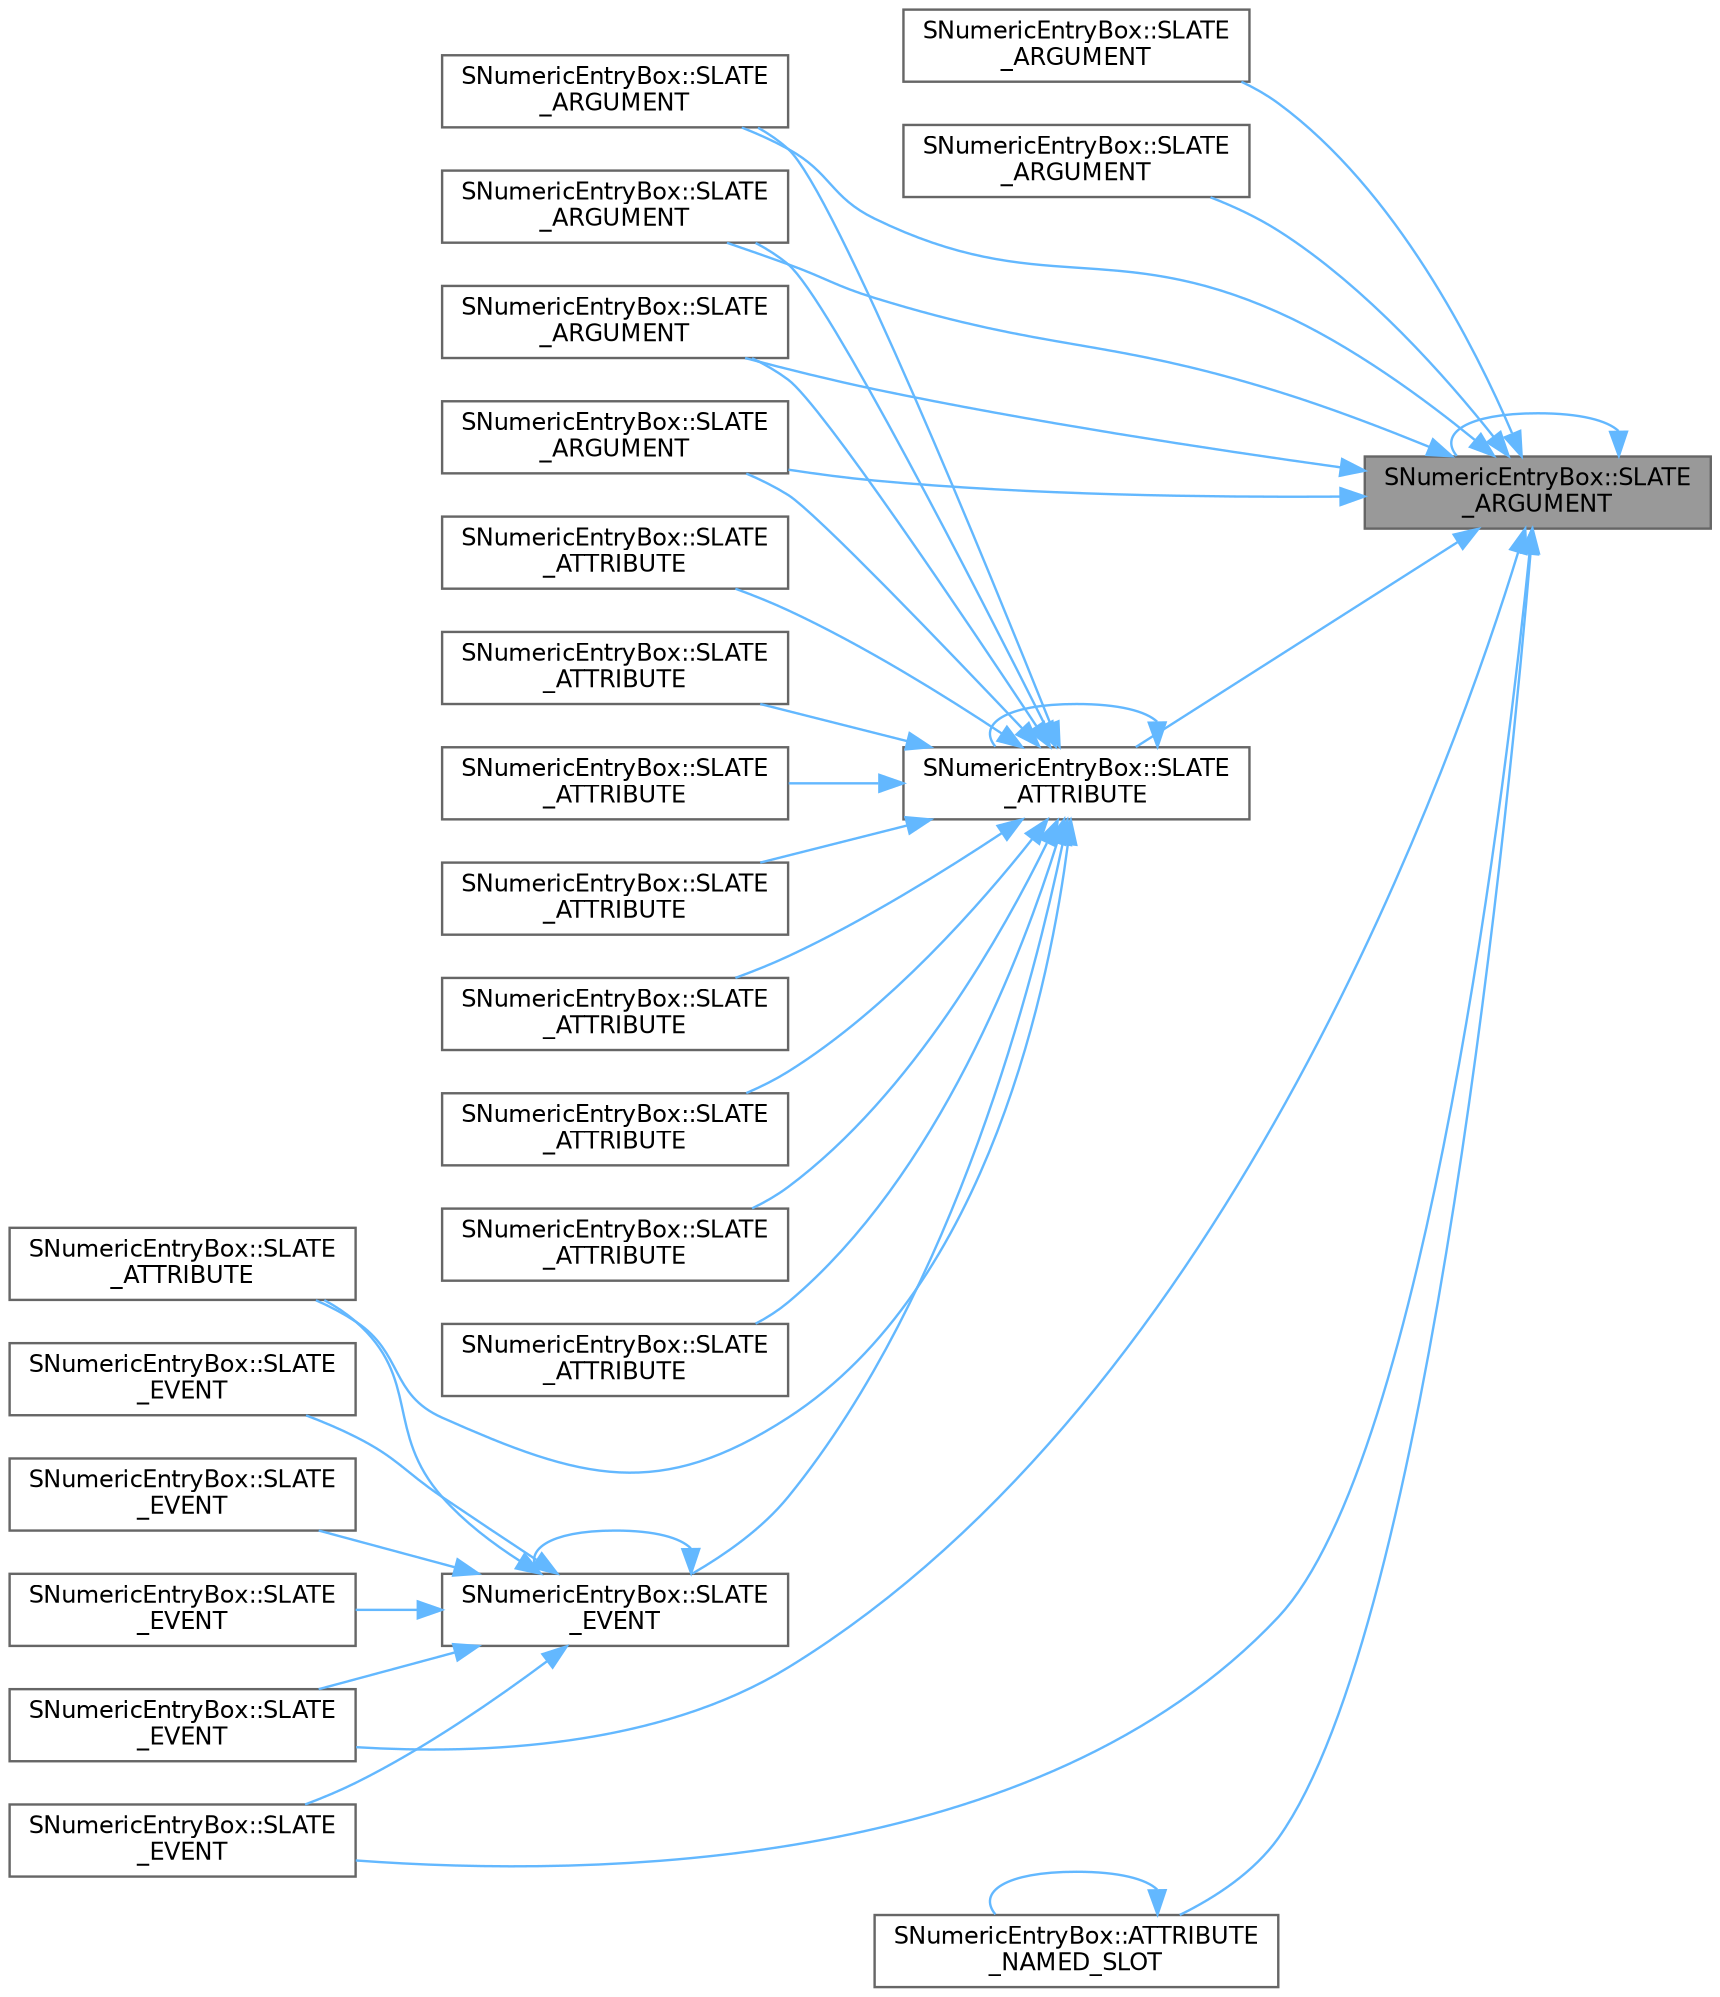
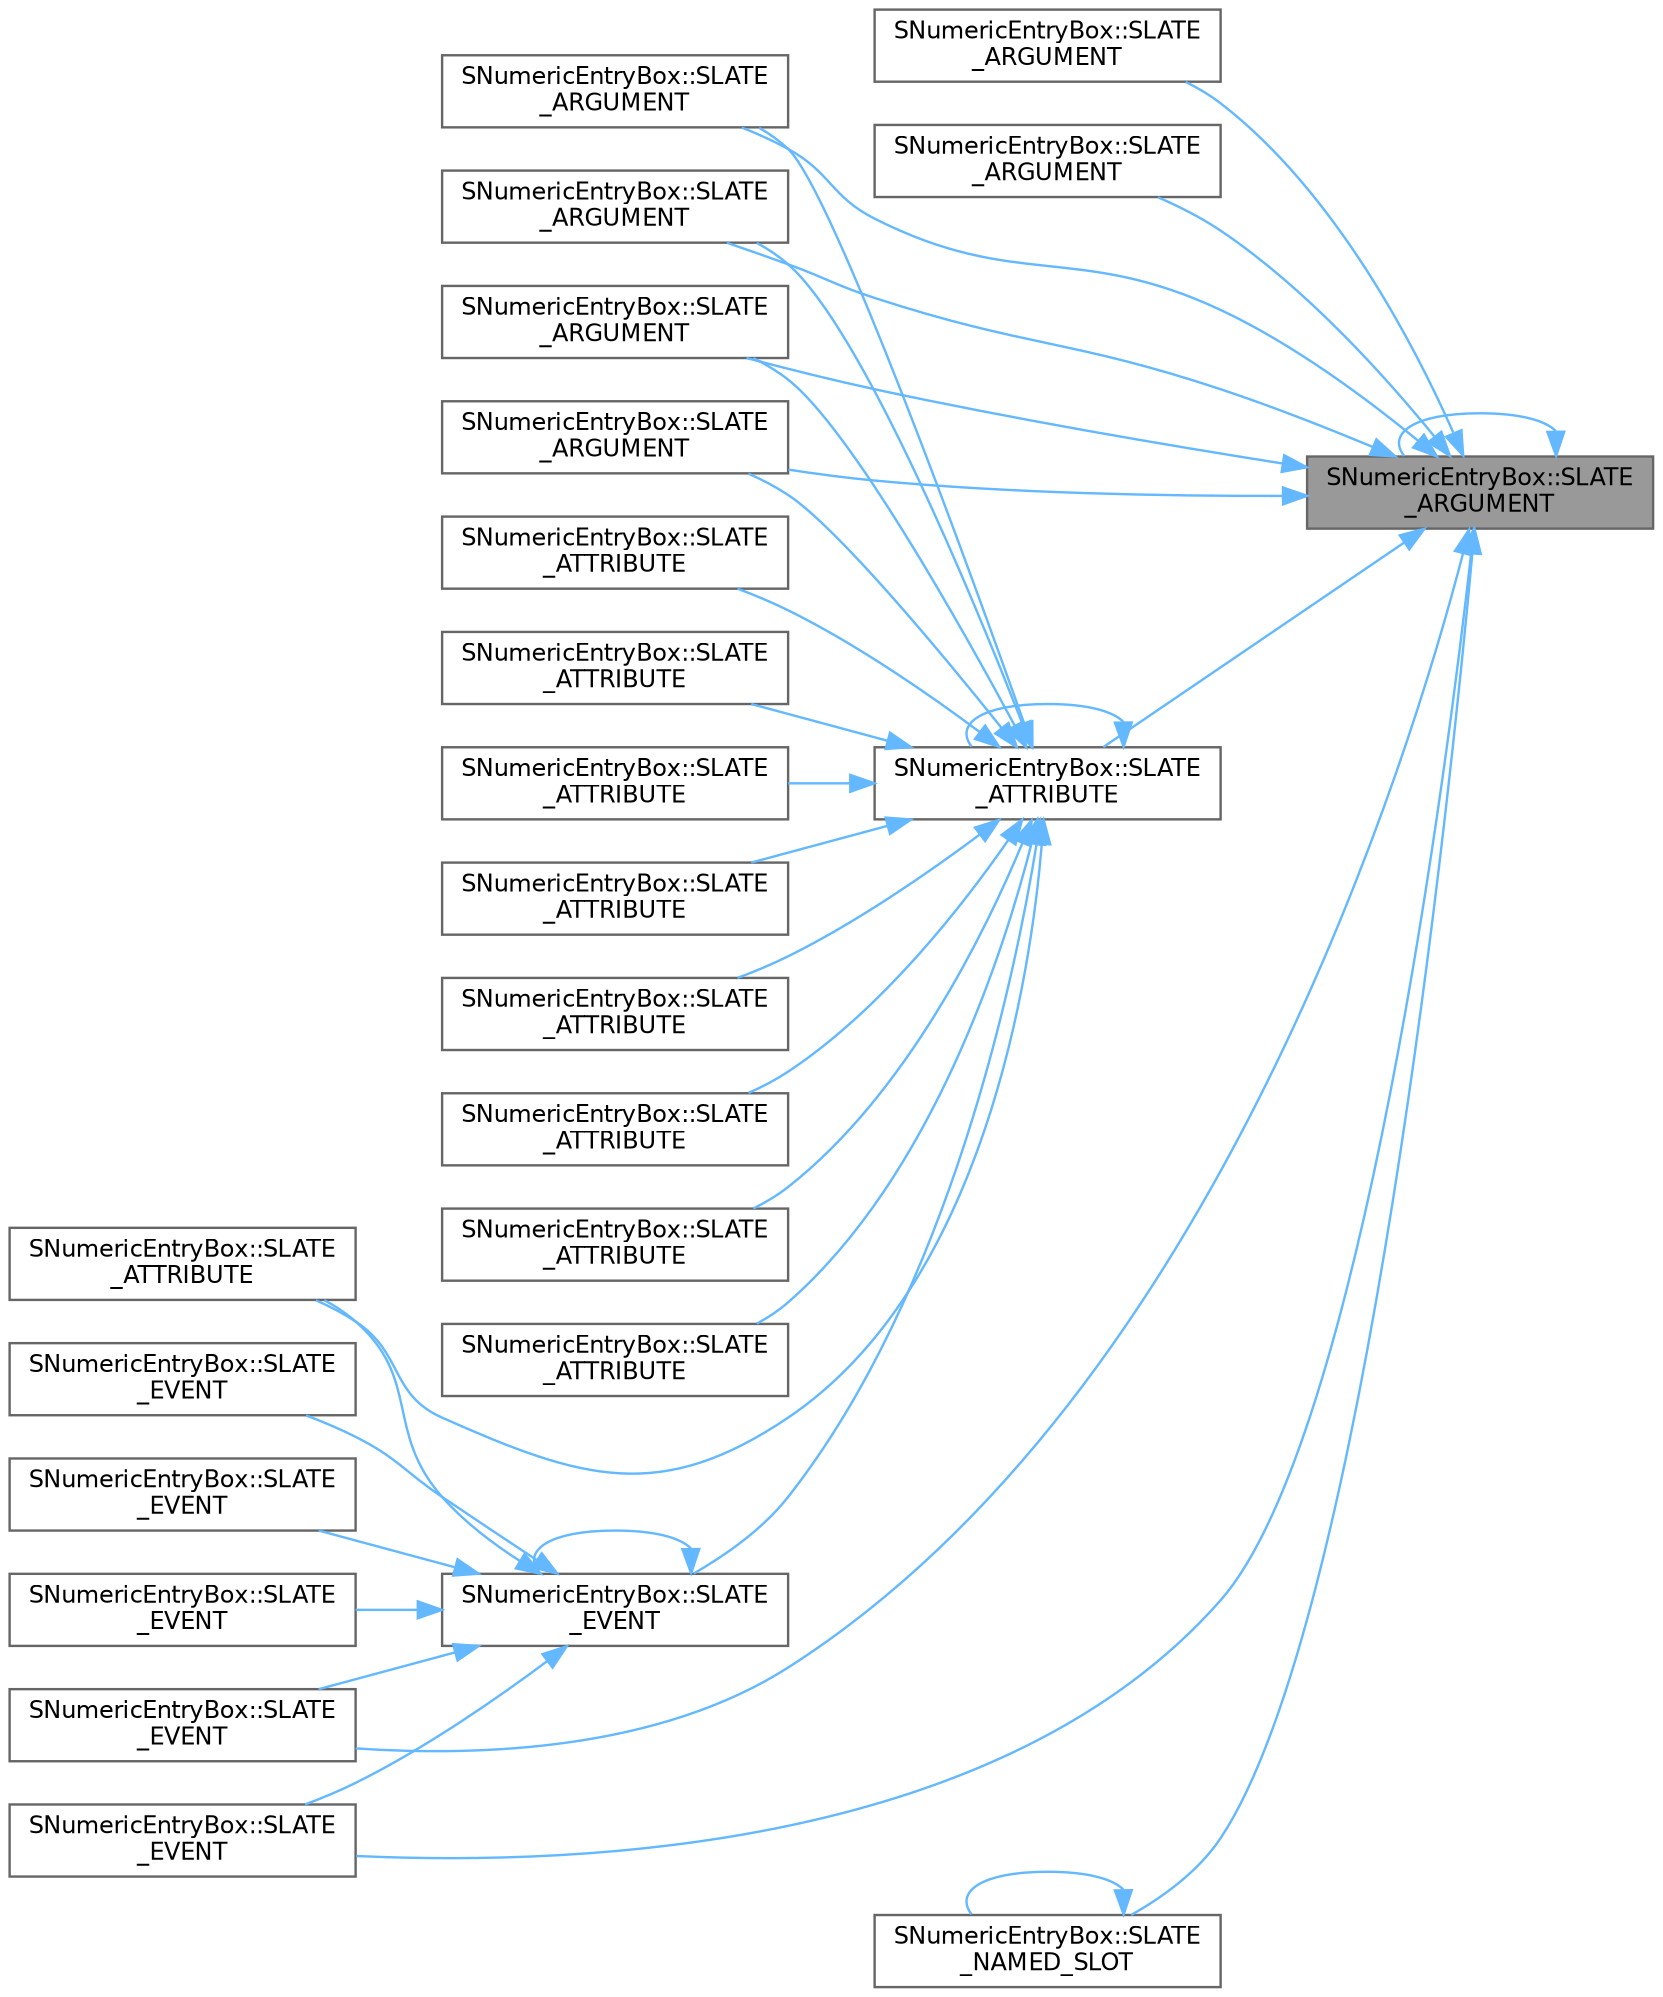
(1076, 1951) -> (1048, 1951)
